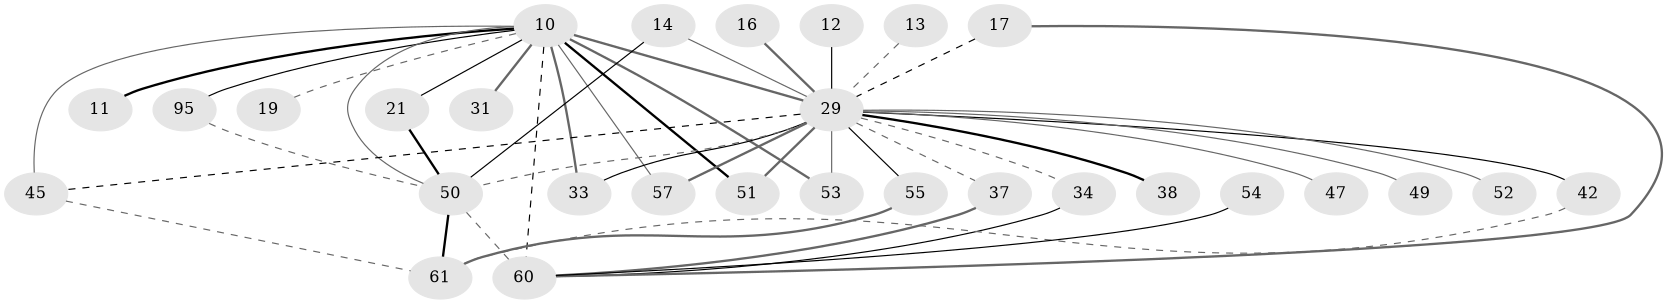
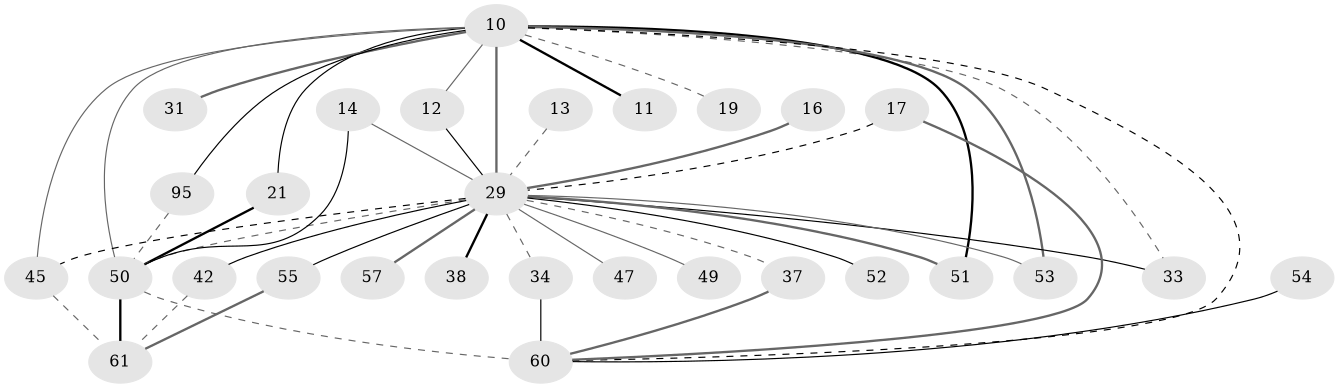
(604, 110) -> (464, 68)
(567, 112) -> (955, 73)
(1112, 118) -> (692, 222)
